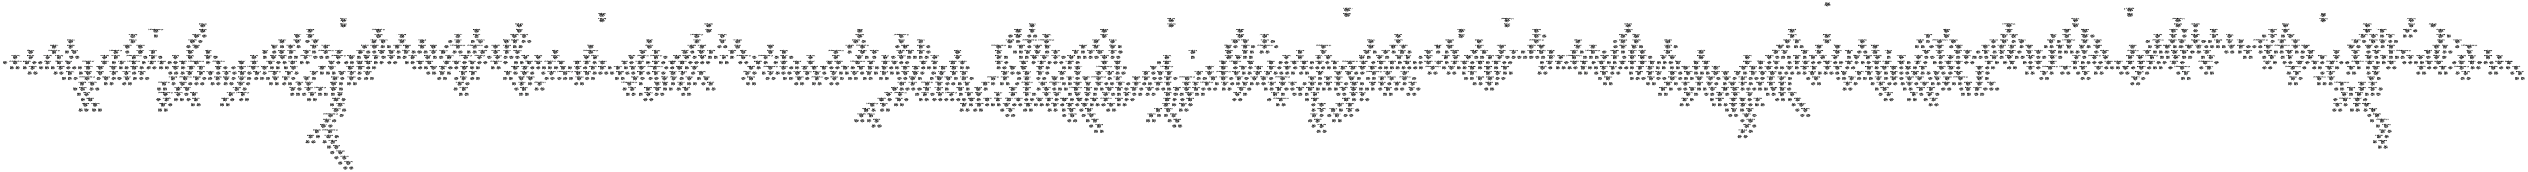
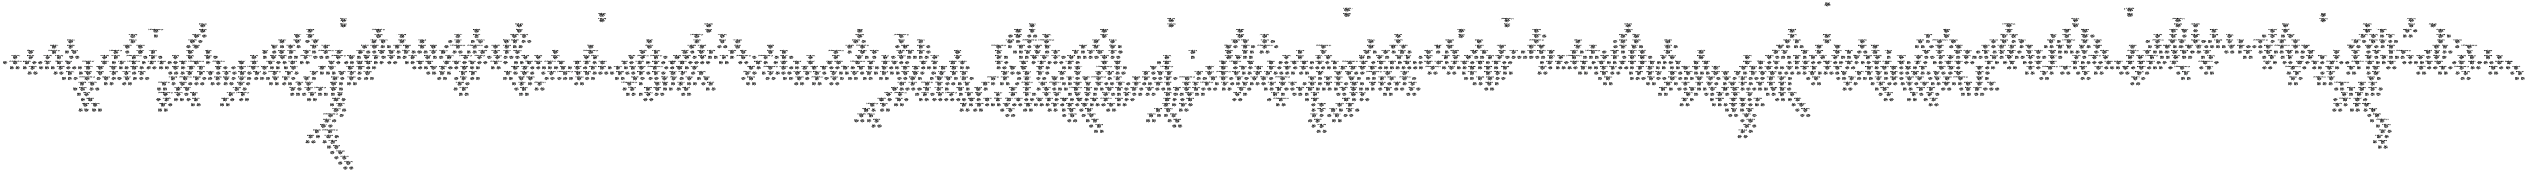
none -> (1843, 57)
(2182, 63) -> none
